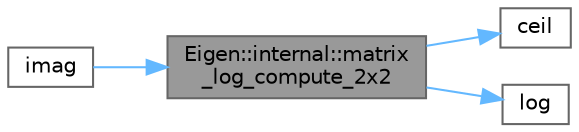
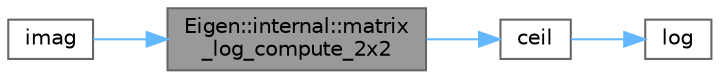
(454, 92) -> (598, 39)
